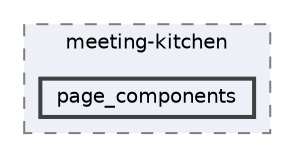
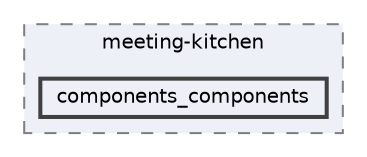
(147, 98) -> (184, 98)
